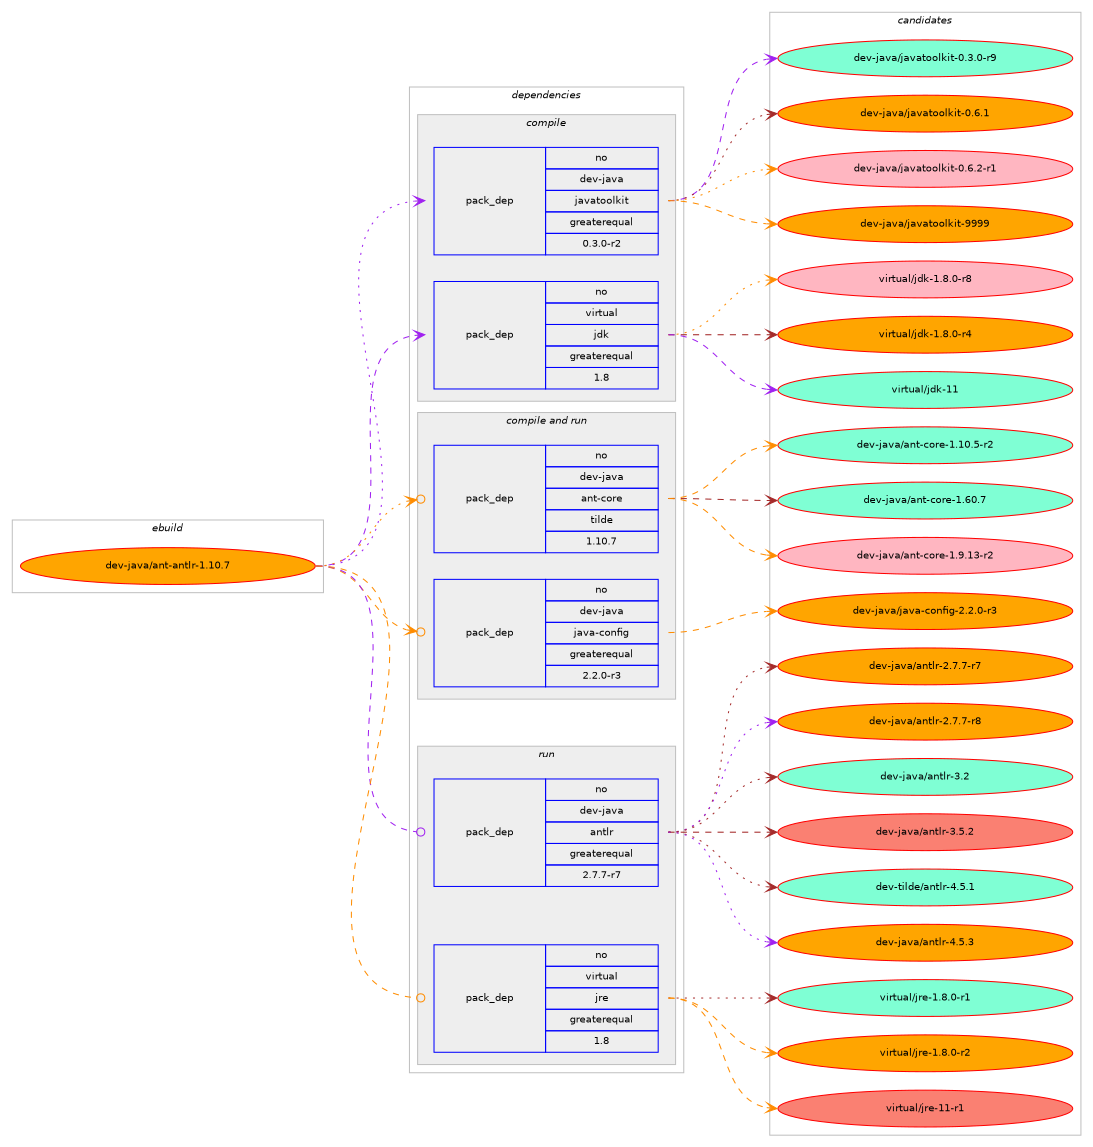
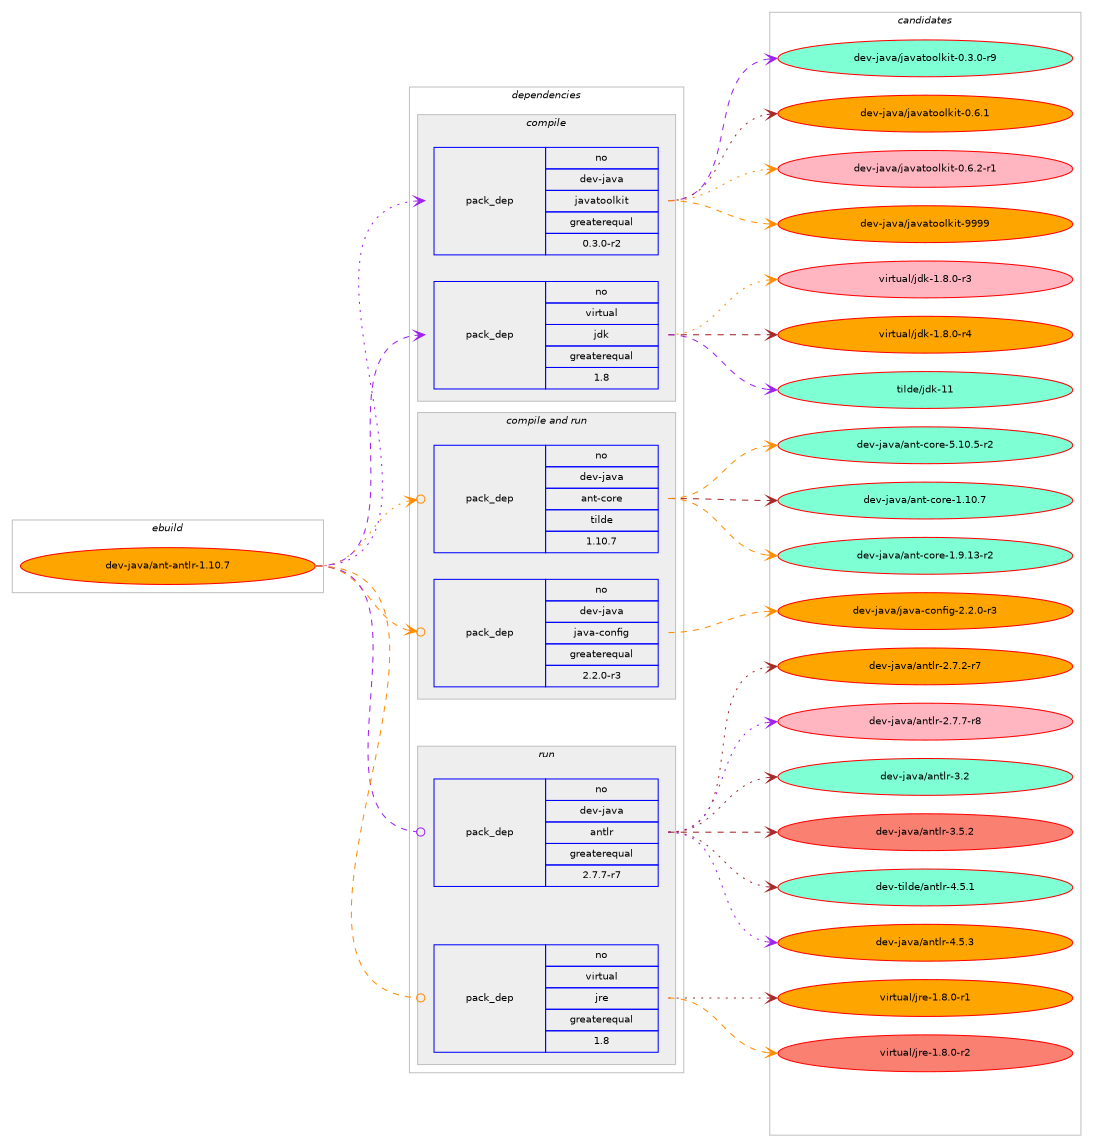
(925, 279) -> (925, 279)
(925, 390) -> (925, 390)
(925, 445) -> (925, 445)
(925, 501) -> (925, 501)
(925, 556) -> (925, 556)
(925, 666) -> (925, 666)
(925, 722) -> (925, 722)
(925, 998) -> (925, 998)
(925, 1053) -> (925, 1053)
(925, 1109) -> none
